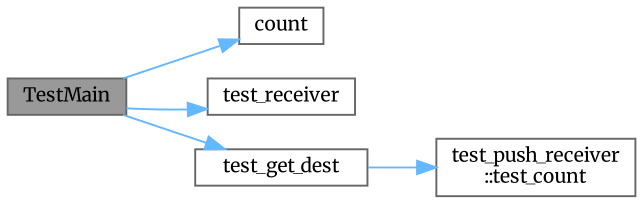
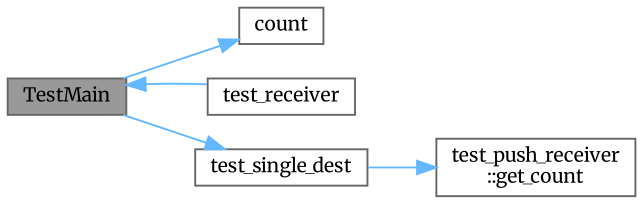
(157, 109) -> (176, 84)
(281, 167) -> (281, 167)
(536, 167) -> (536, 167)
